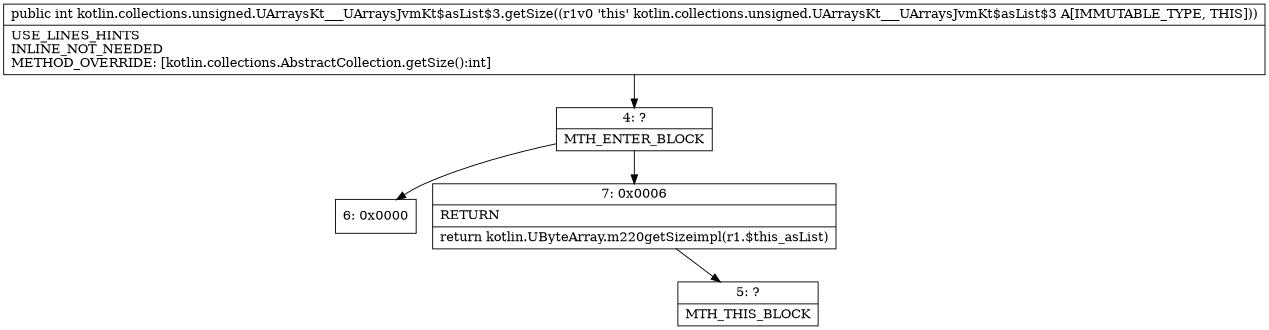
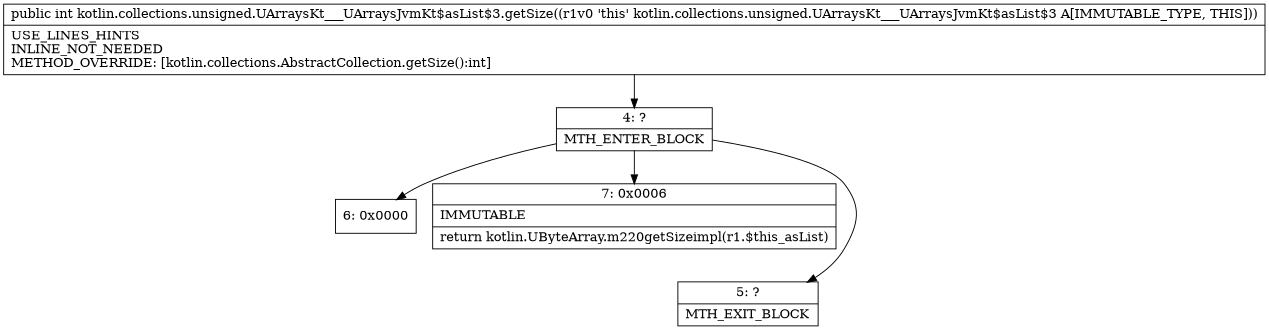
(470, 215) -> (483, 215)
(694, 262) -> (833, 174)
(748, 314) -> (748, 314)
